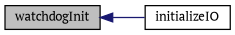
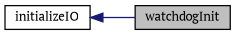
(129, 18) -> (119, 18)
